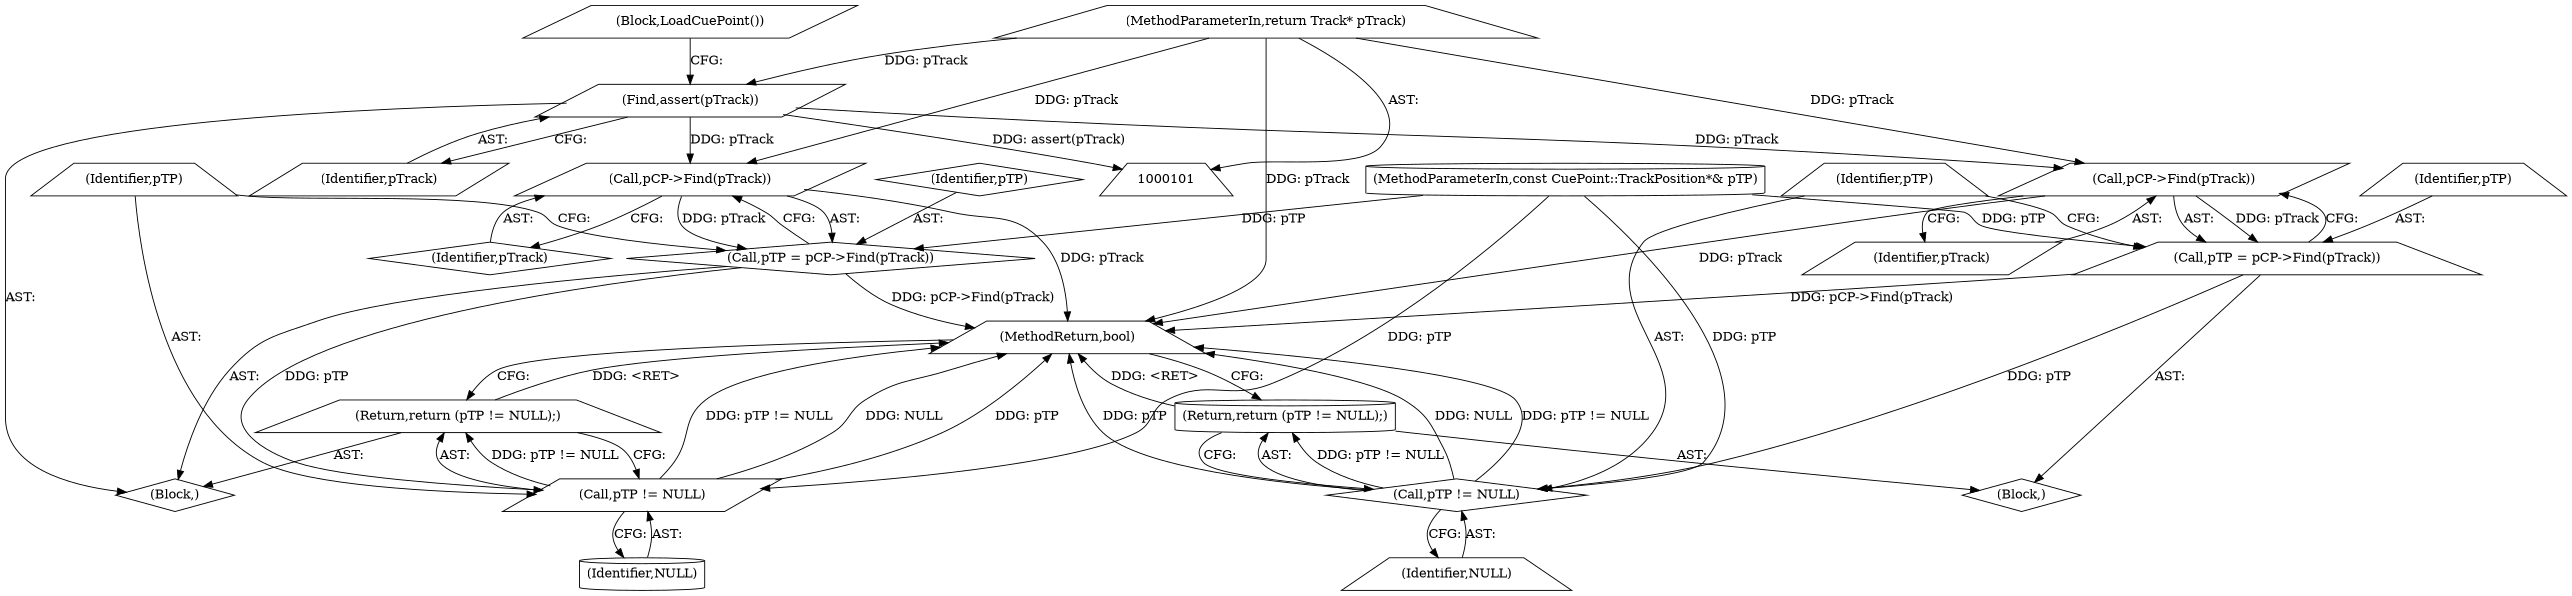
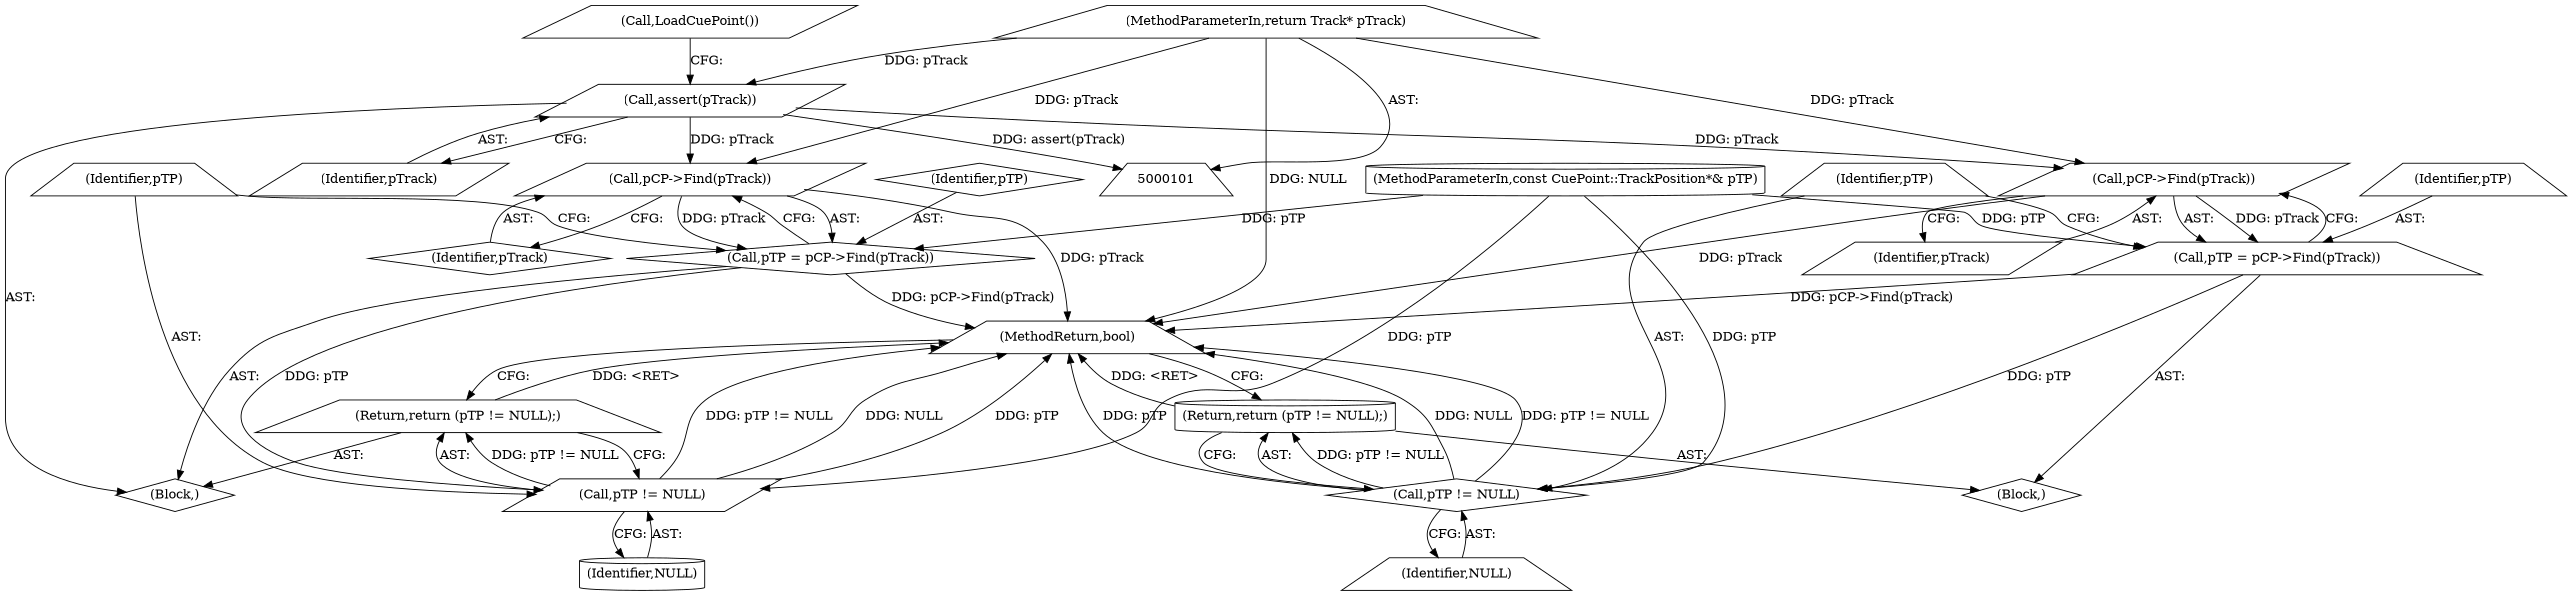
(690, 22) -> (690, 22)
(690, 101) -> (690, 101)
(1166, 180) -> (1166, 180)
(1308, 180) -> (1308, 180)
